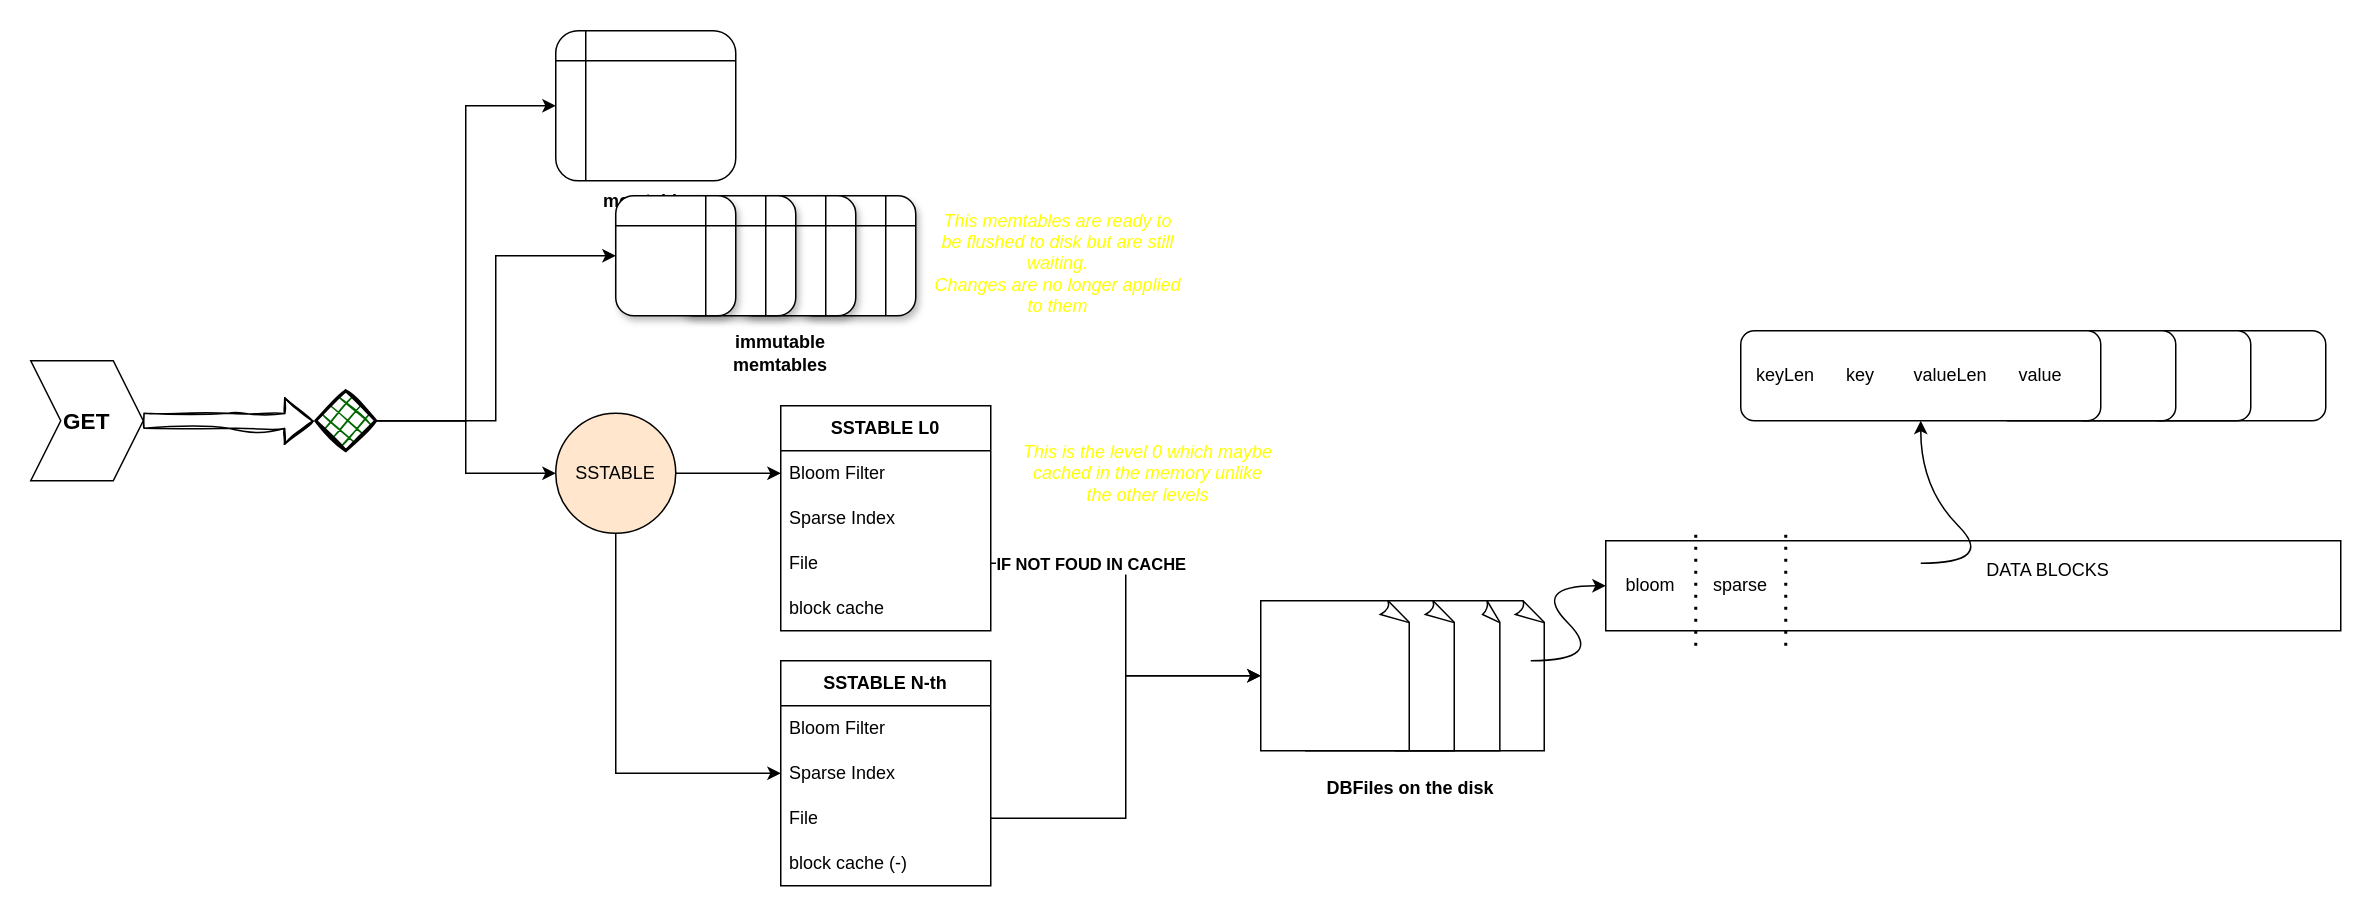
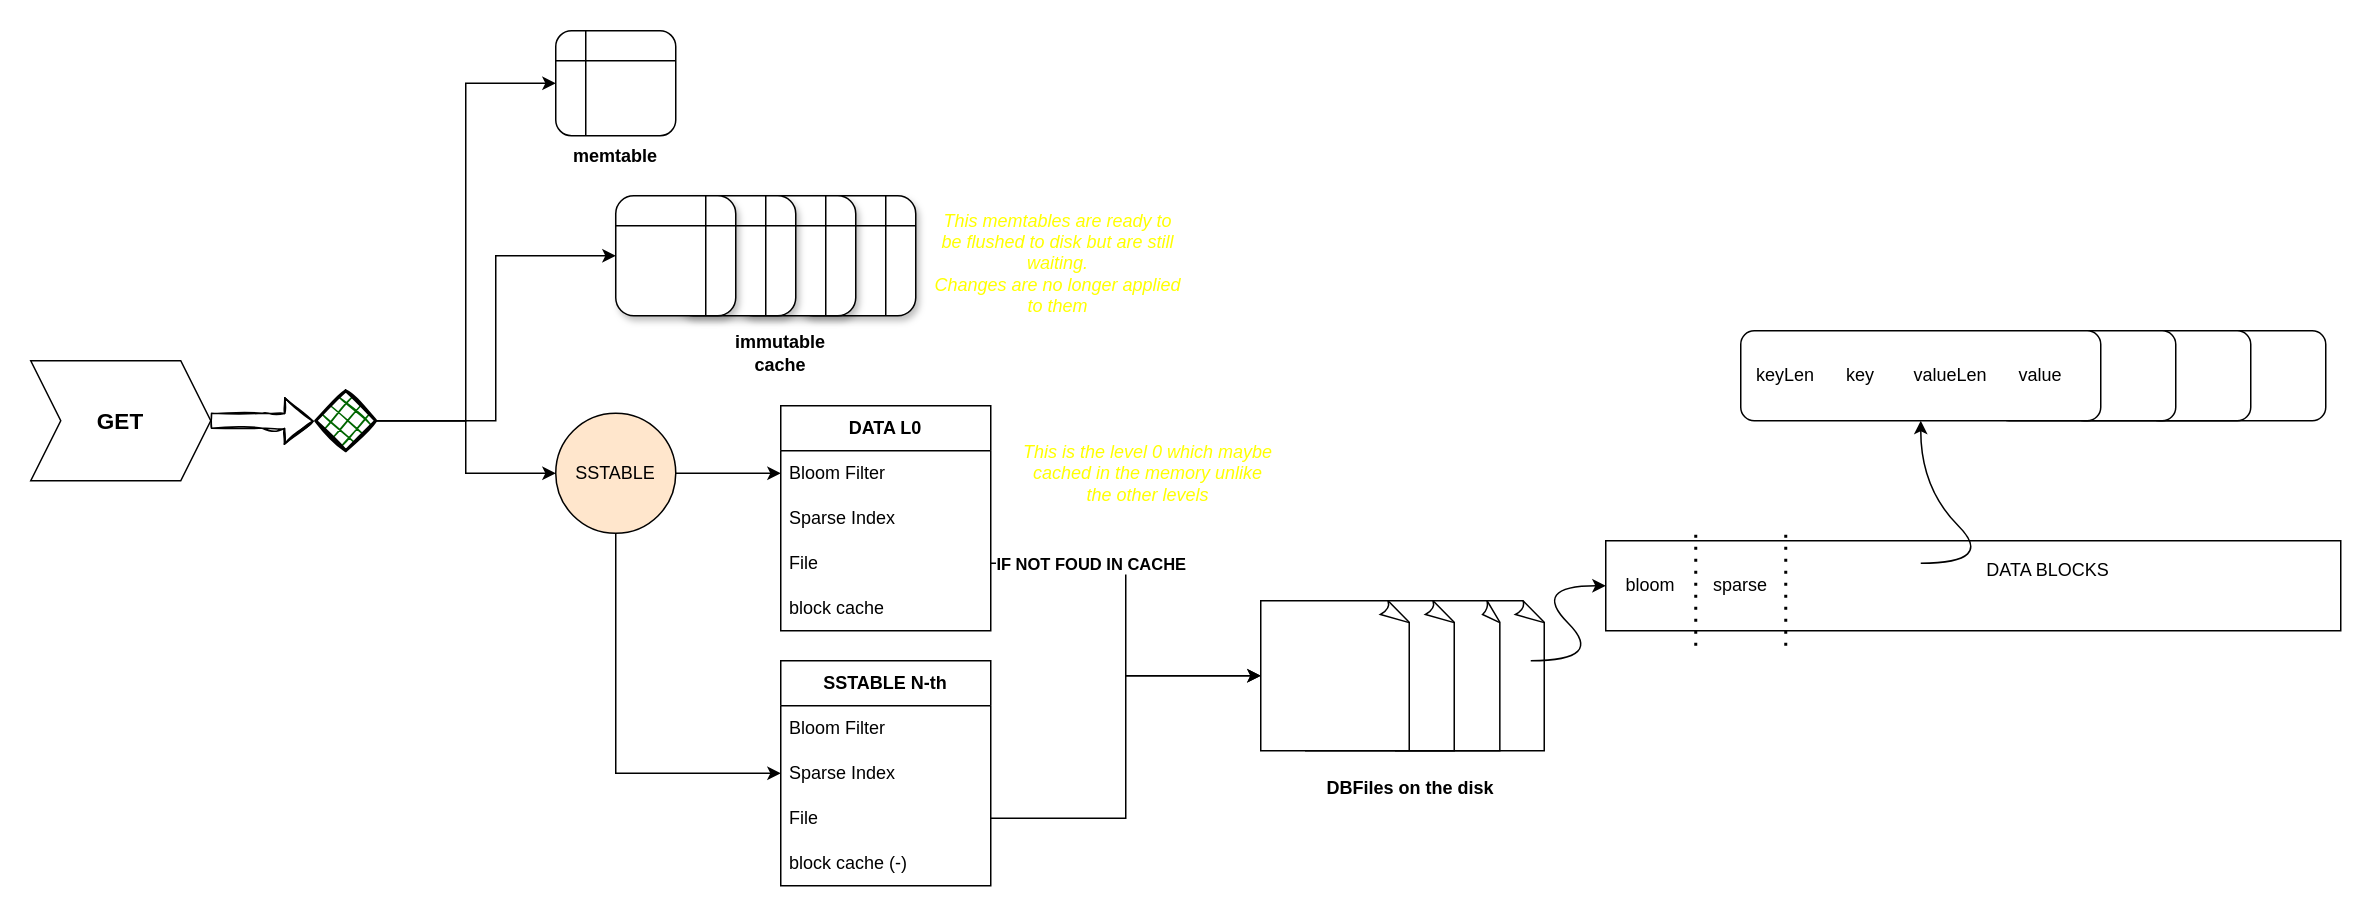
(646, 106) -> (616, 83)
(781, 353) -> (781, 353)
(87, 421) -> (121, 421)
(886, 428) -> (886, 428)
